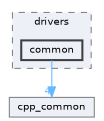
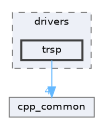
(52, 50) -> (52, 50)
